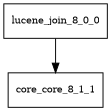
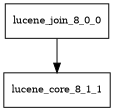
(56, 90) -> (57, 90)
